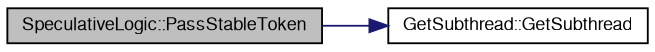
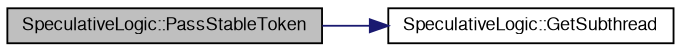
(518, 26) -> (531, 26)
